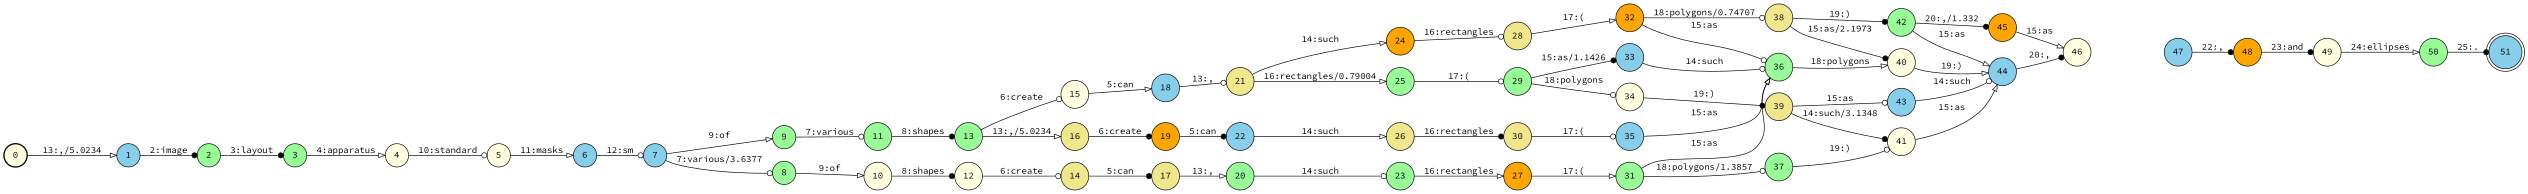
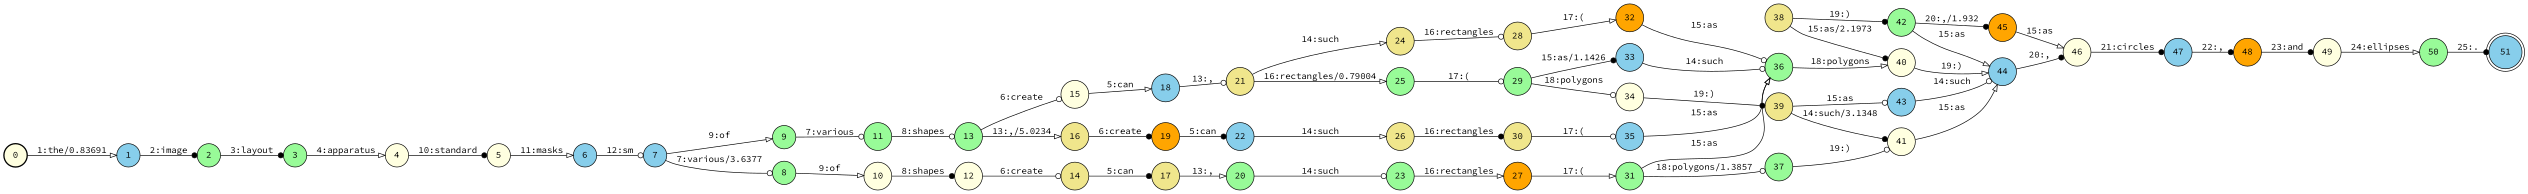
(1702, 18) -> none
(1952, 19) -> (1952, 19)
(1400, 41) -> (1400, 41)
none -> (2125, 52)
(921, 137) -> (921, 137)
(72, 150) -> (72, 150)
(445, 155) -> (445, 155)
